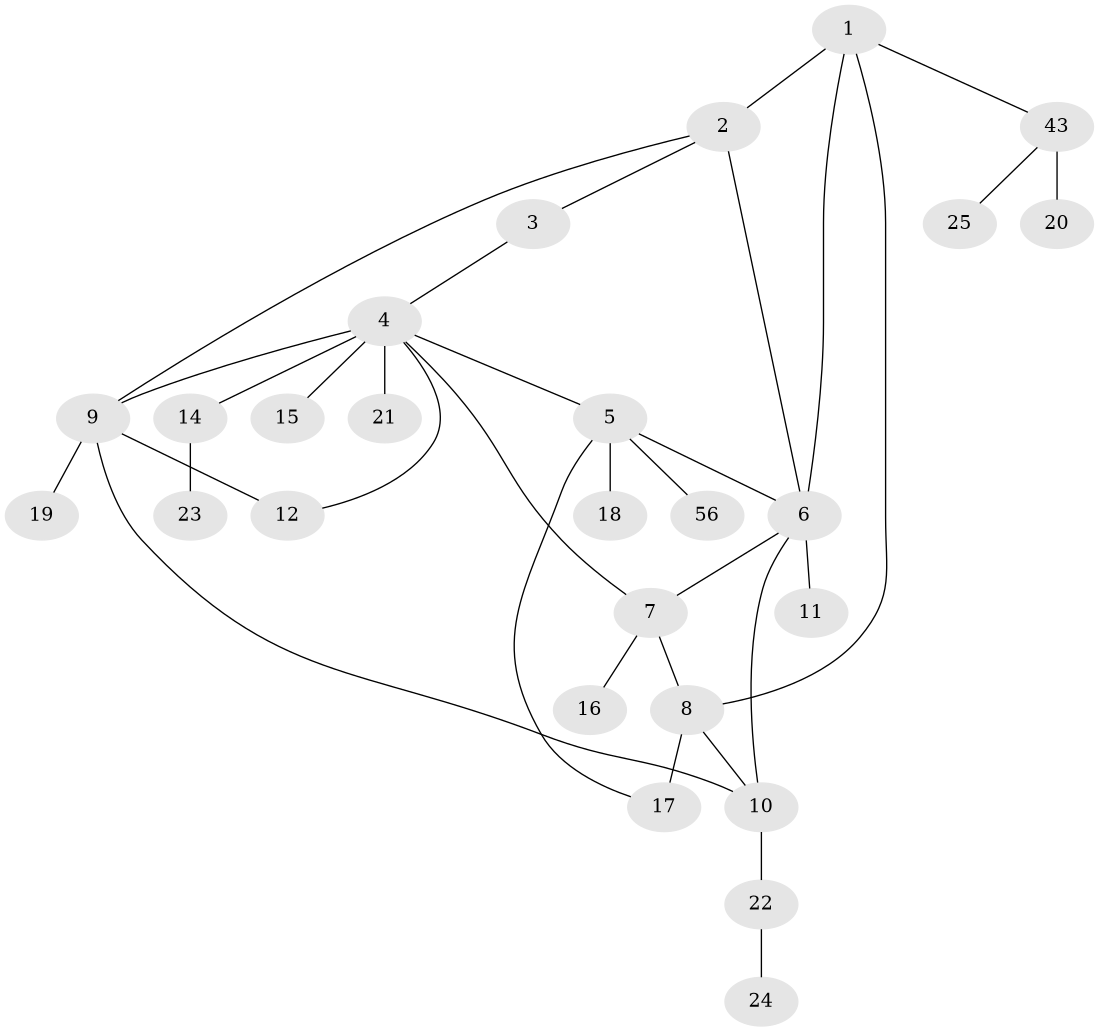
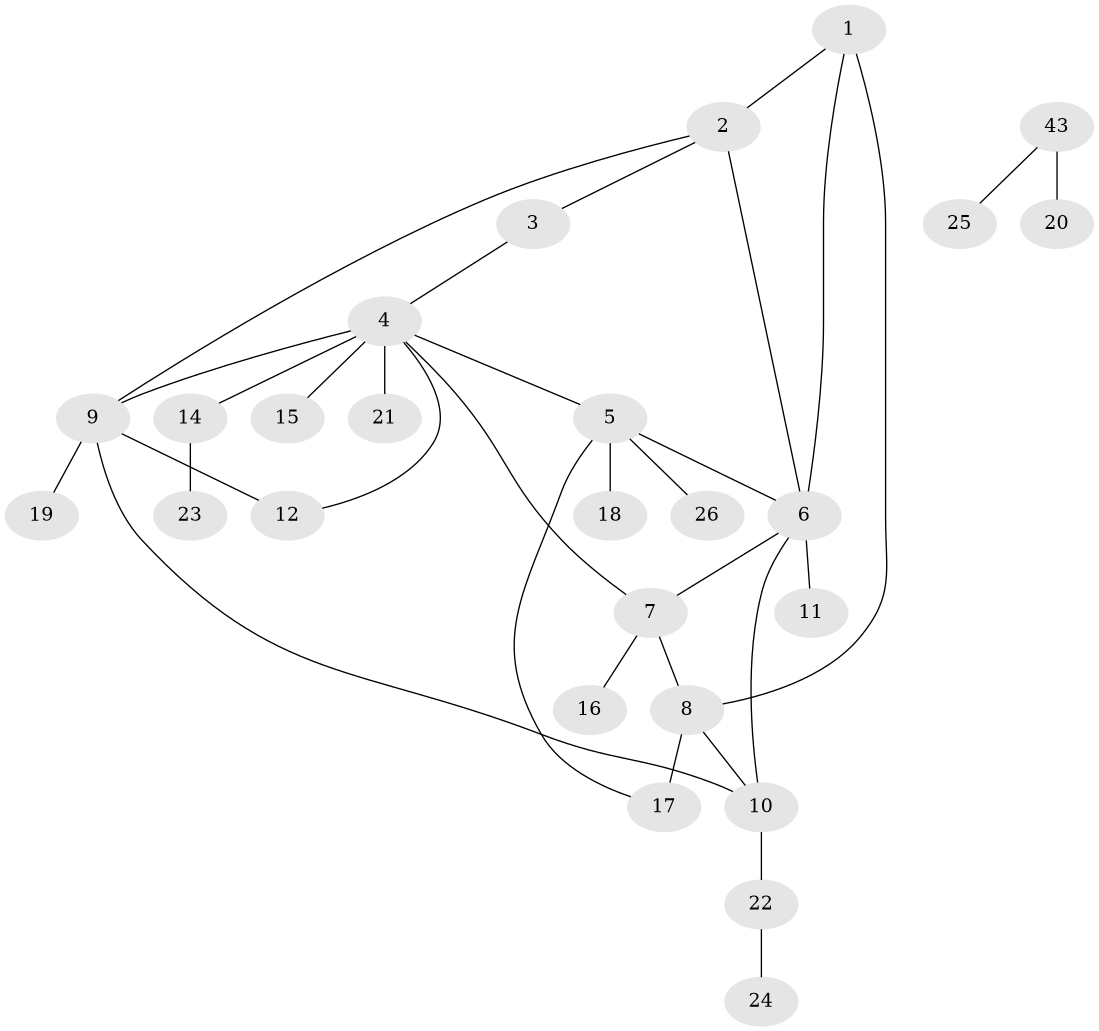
(953, 78) -> none
(707, 516) -> (707, 516)
